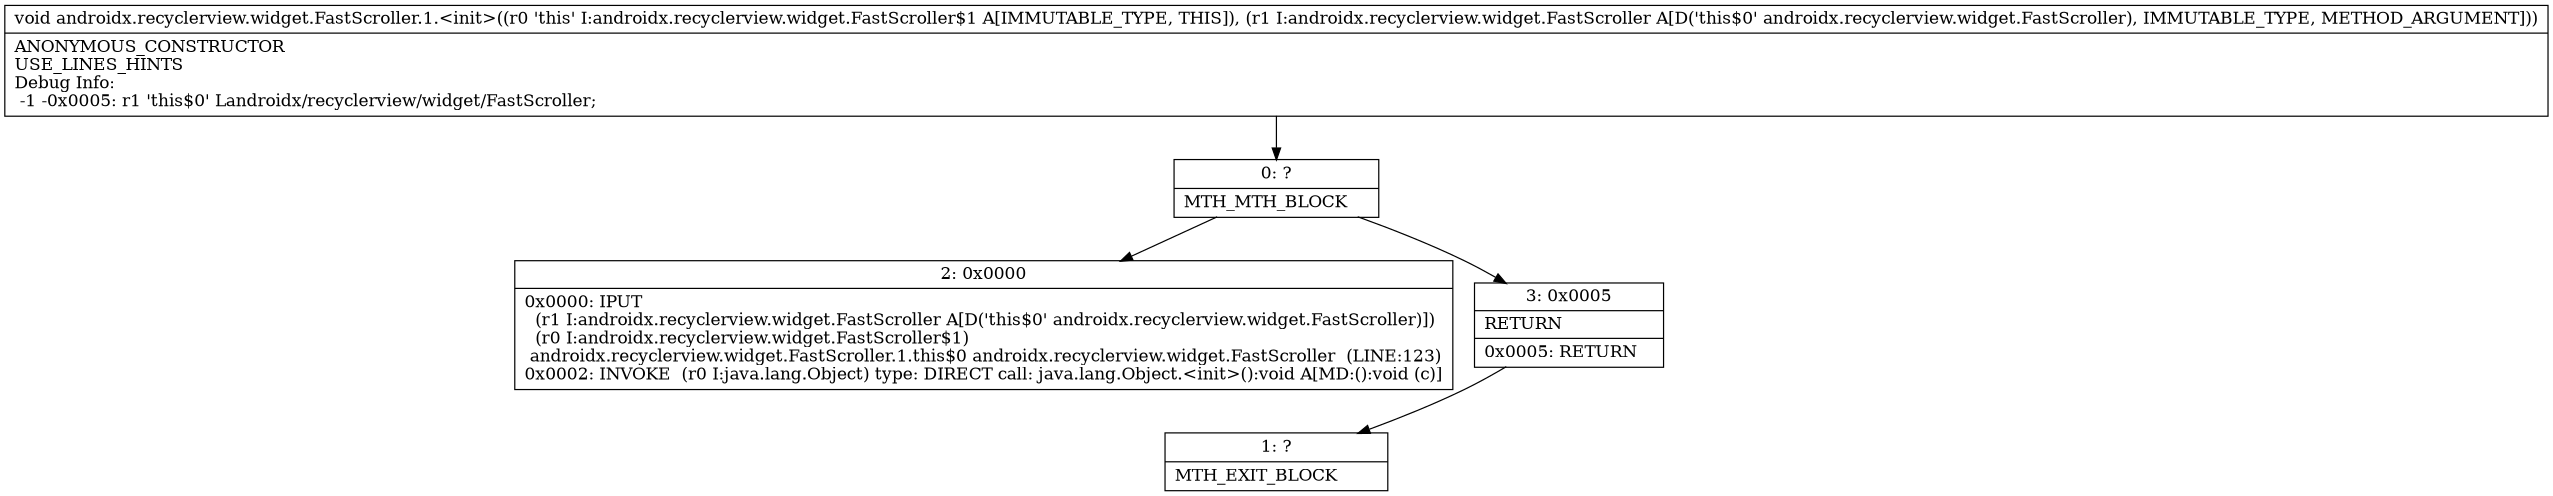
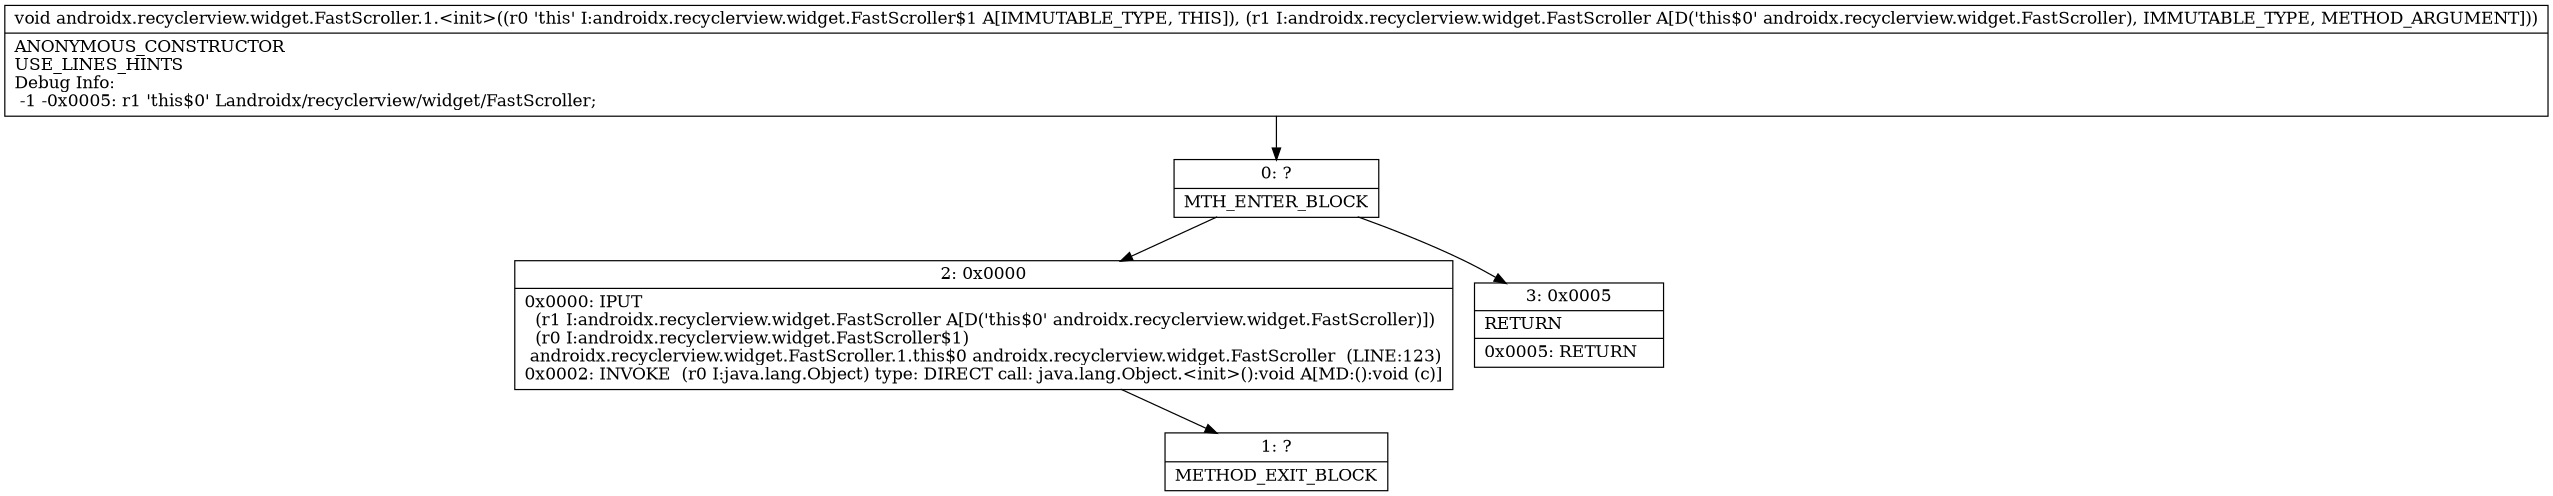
(1266, 202) -> (1276, 202)
(1439, 401) -> (1163, 409)
(1257, 476) -> (1276, 476)
